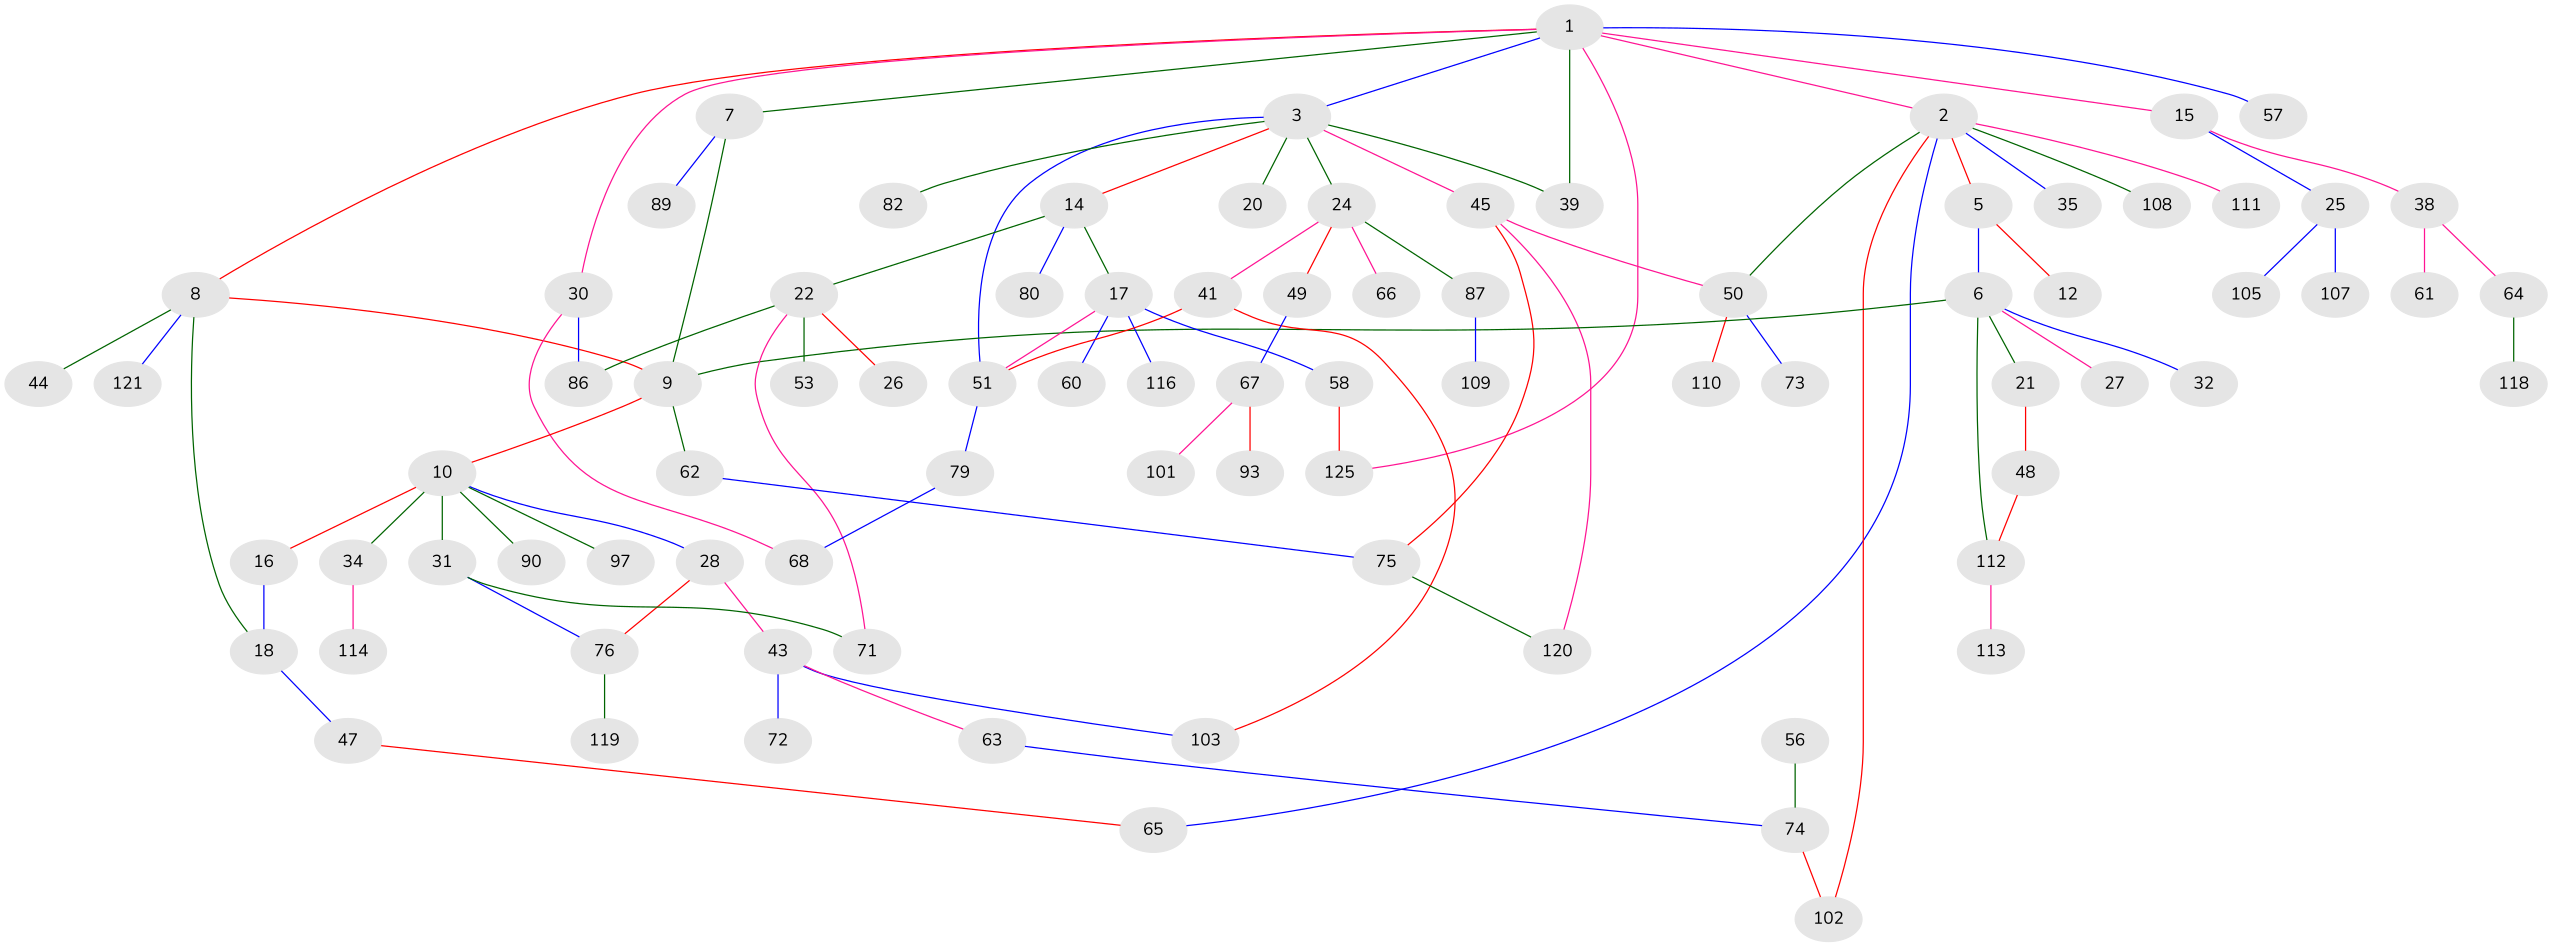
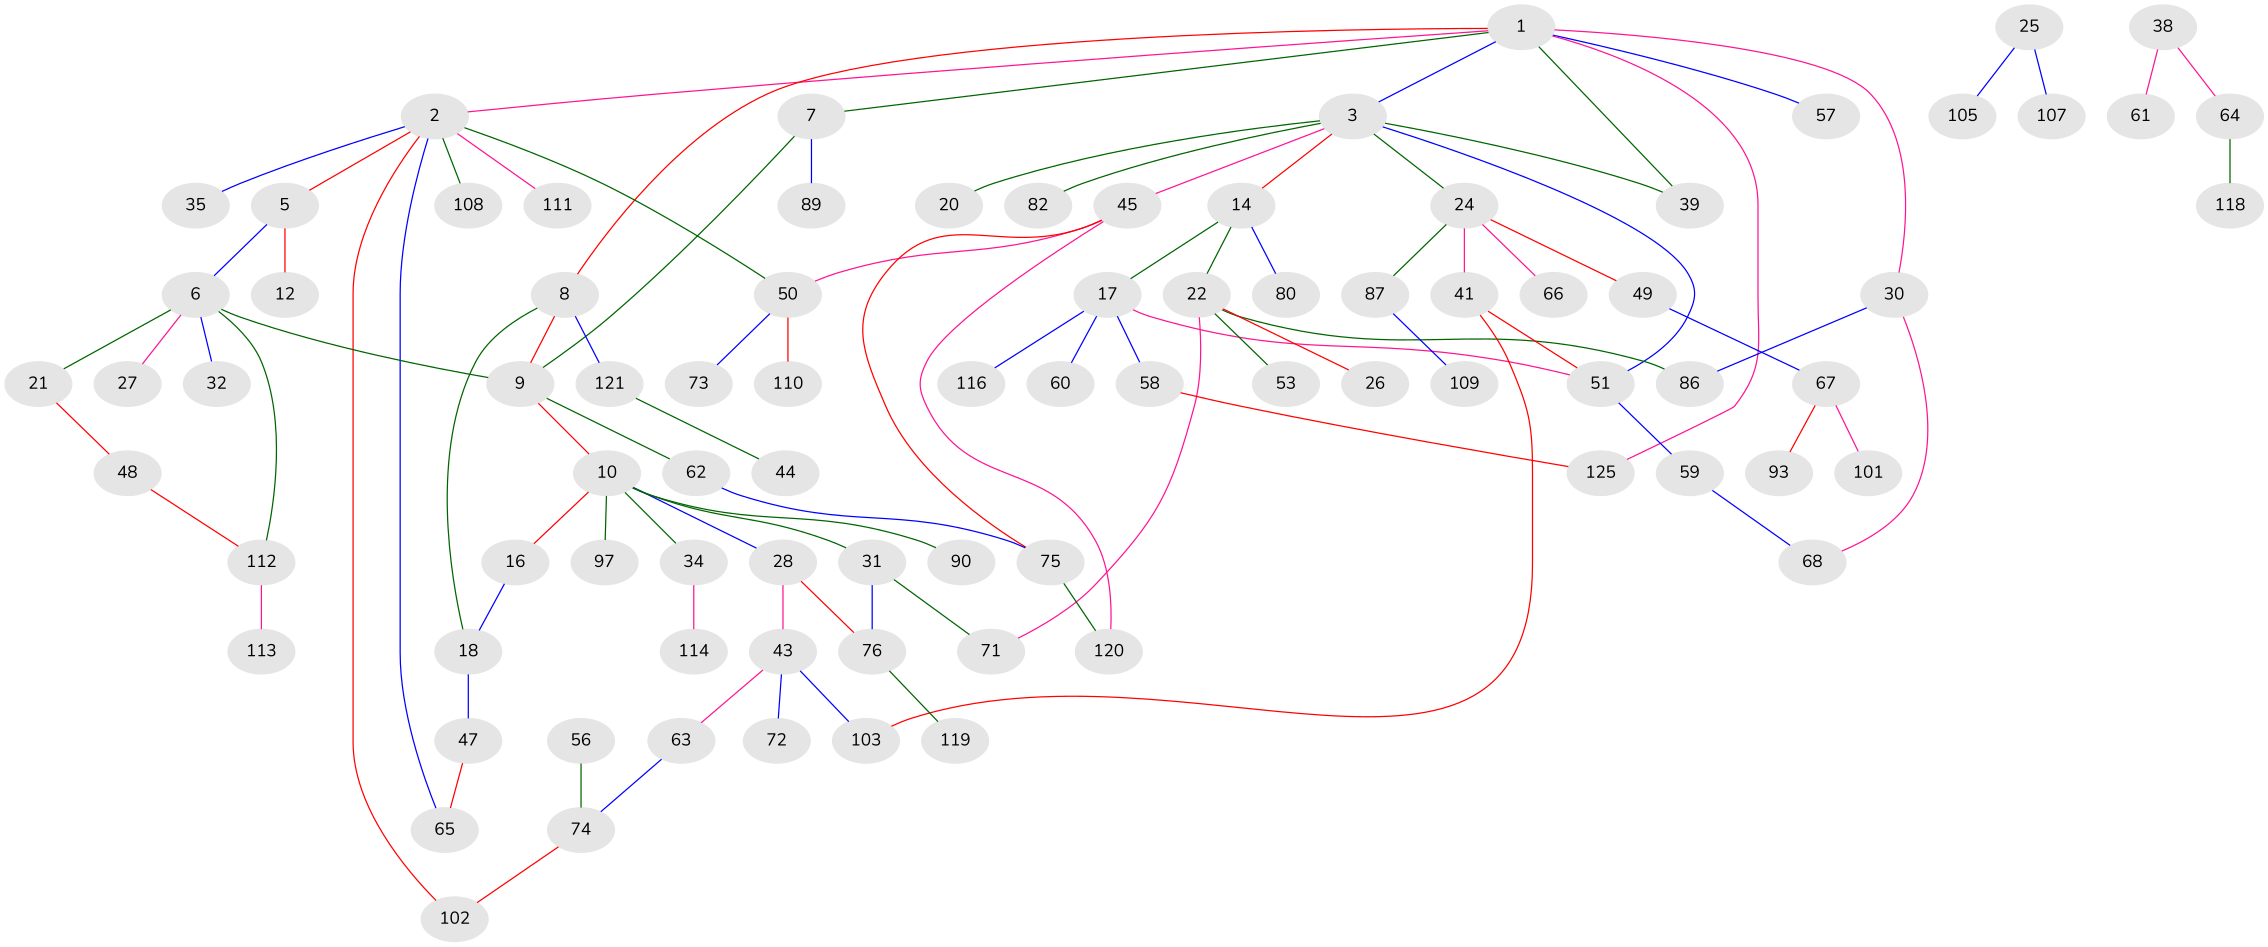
(2184, 116) -> none
(117, 339) -> (697, 429)
(960, 473) -> (1690, 473)
